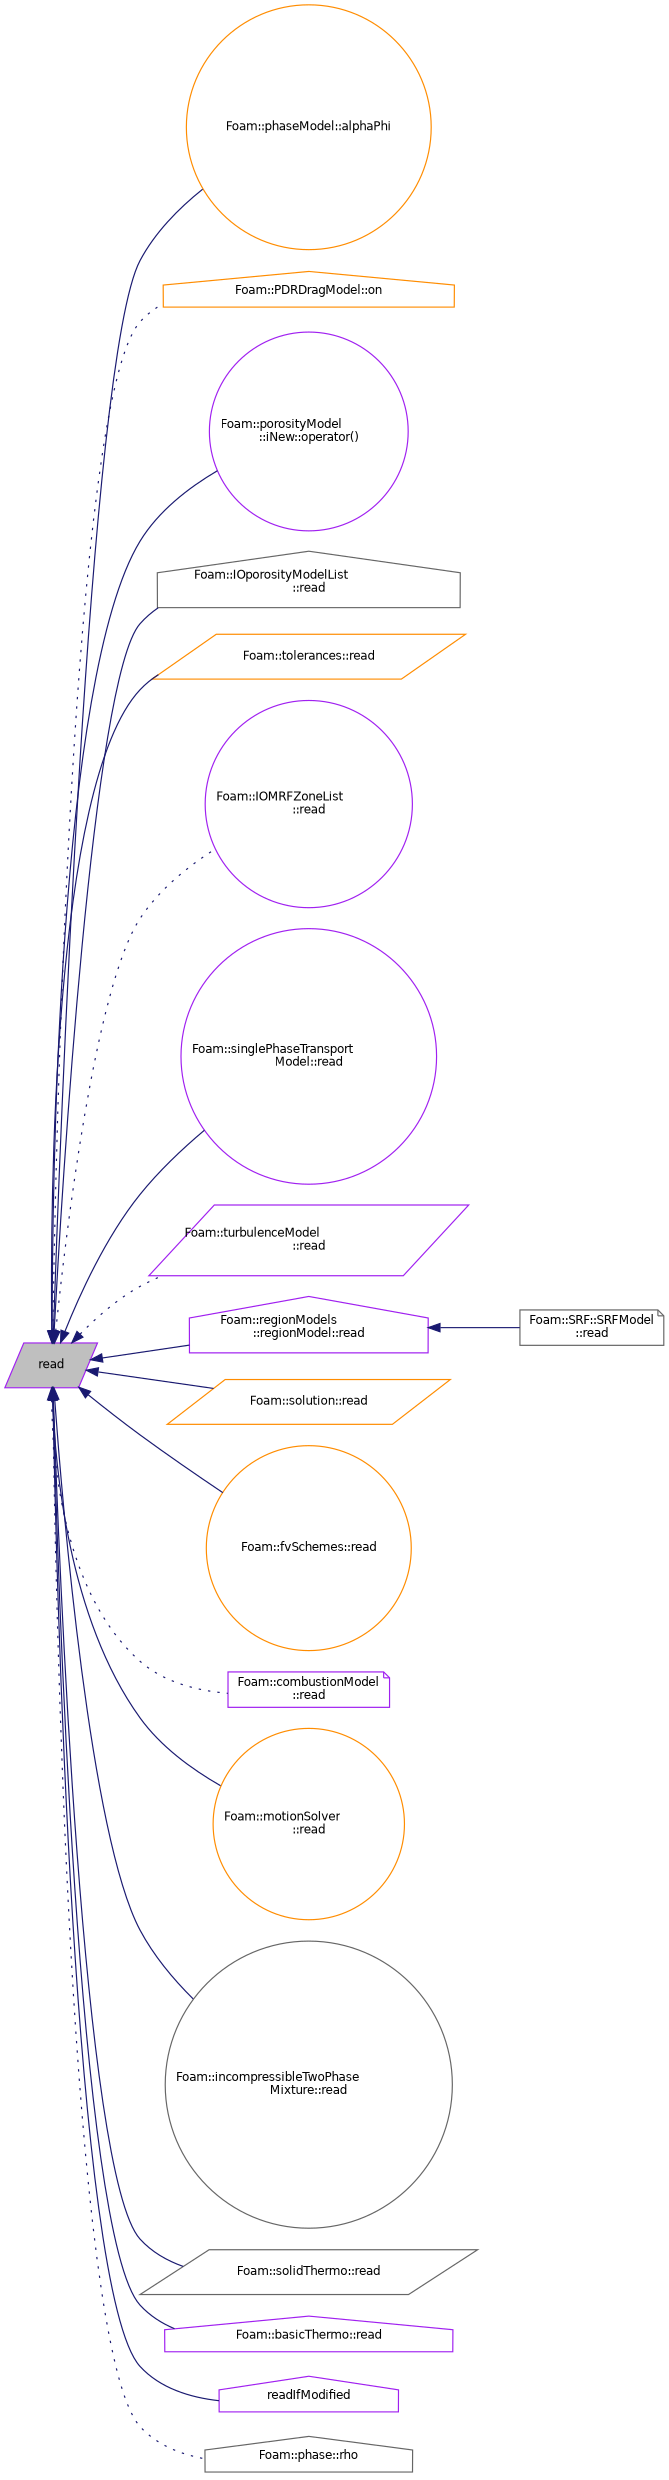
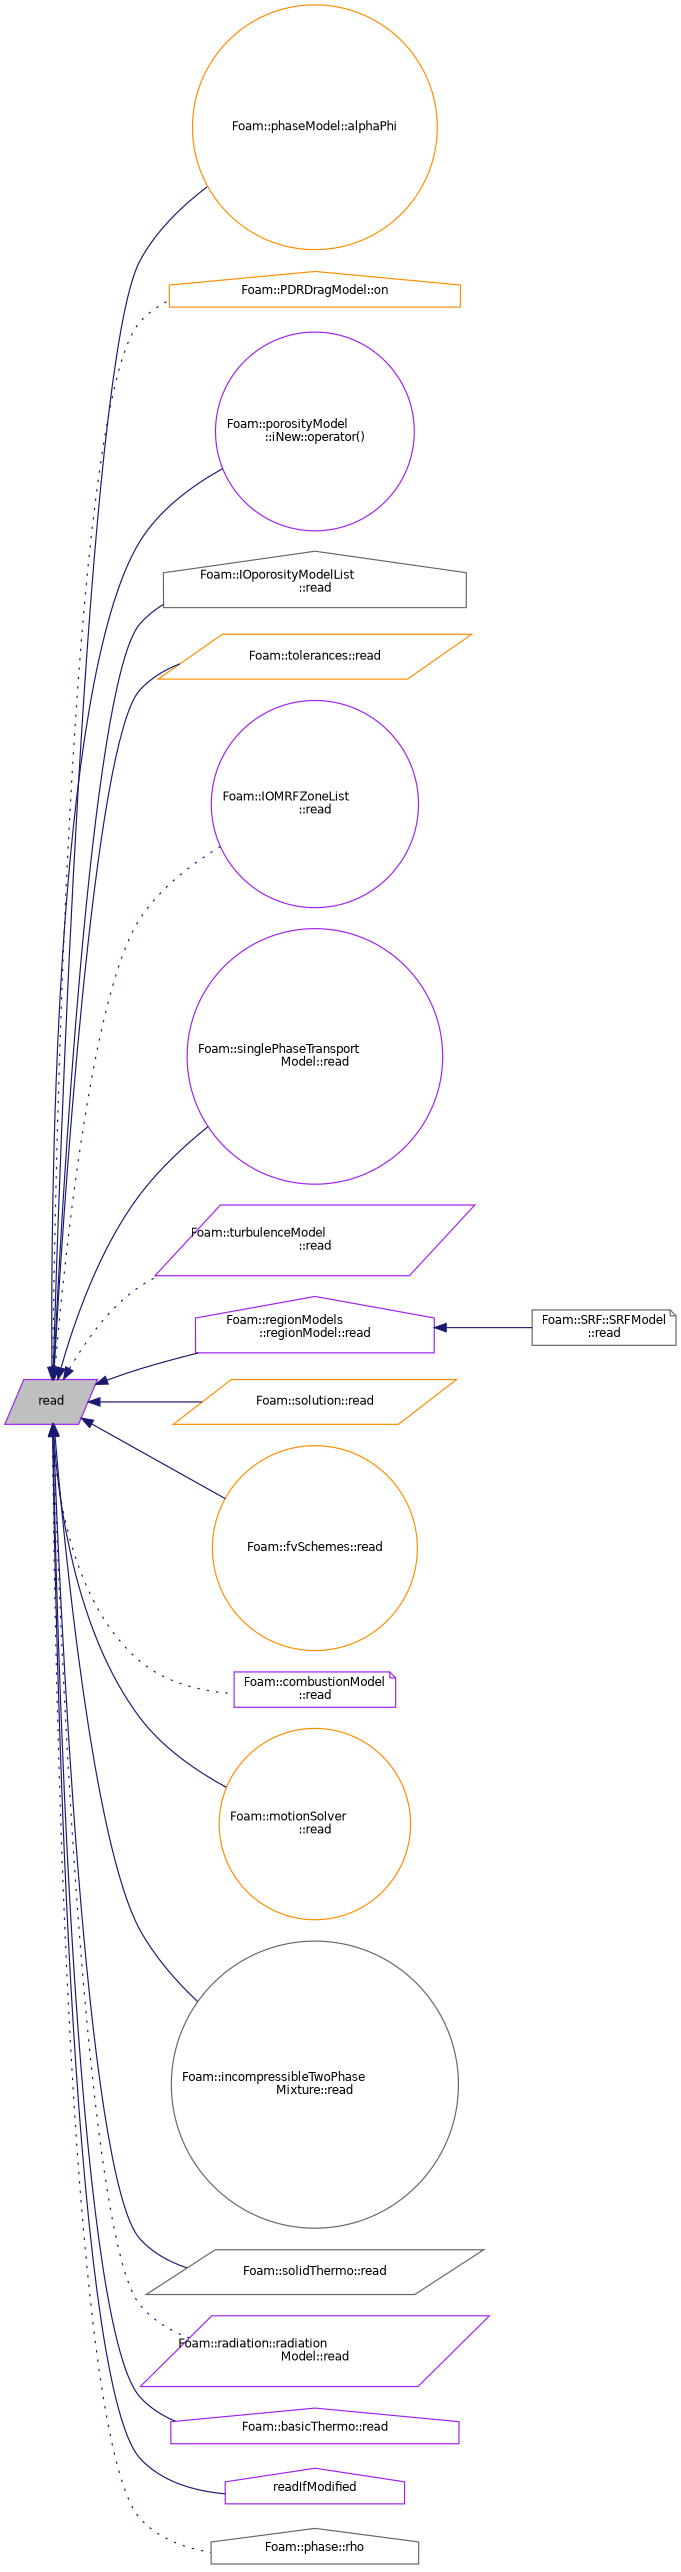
none -> (315, 2351)
